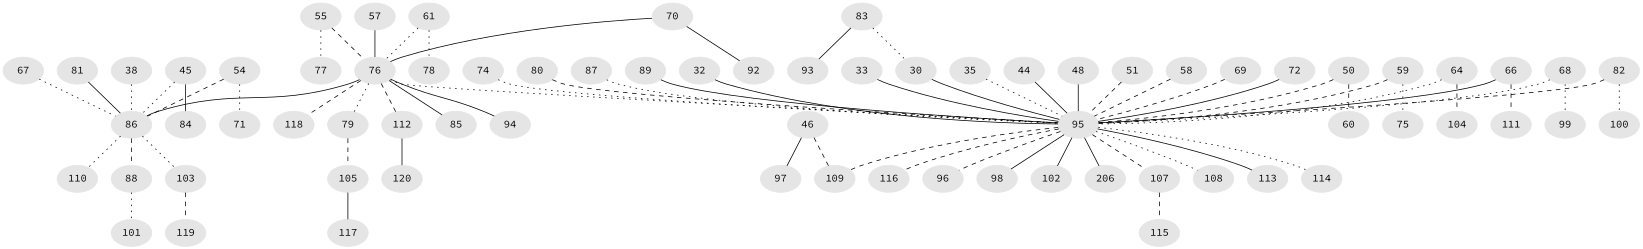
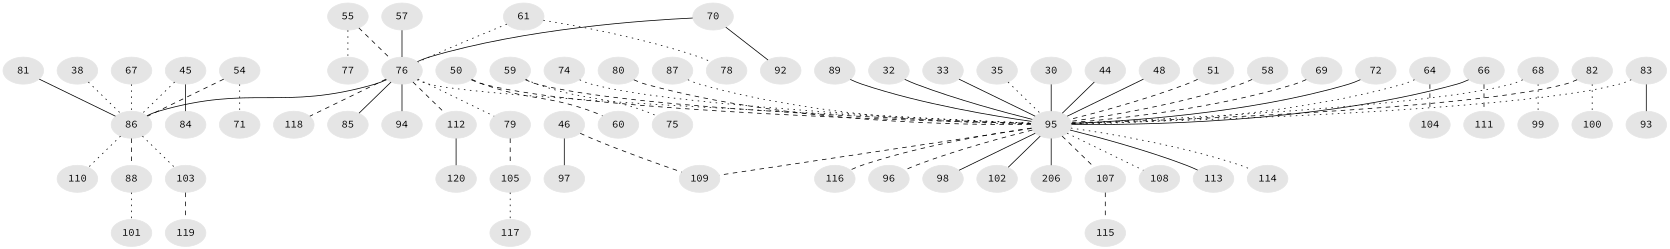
(889, 44) -> (1451, 106)
(348, 206) -> (510, 206)
